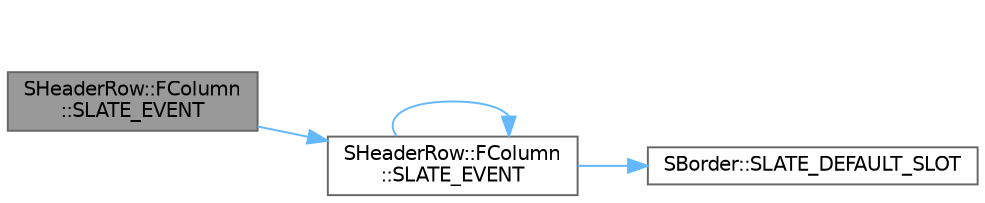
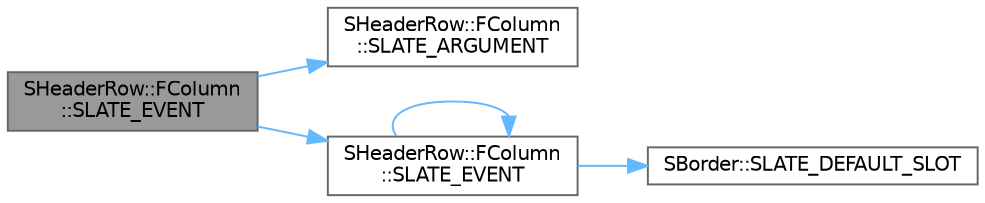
none -> (453, 37)
